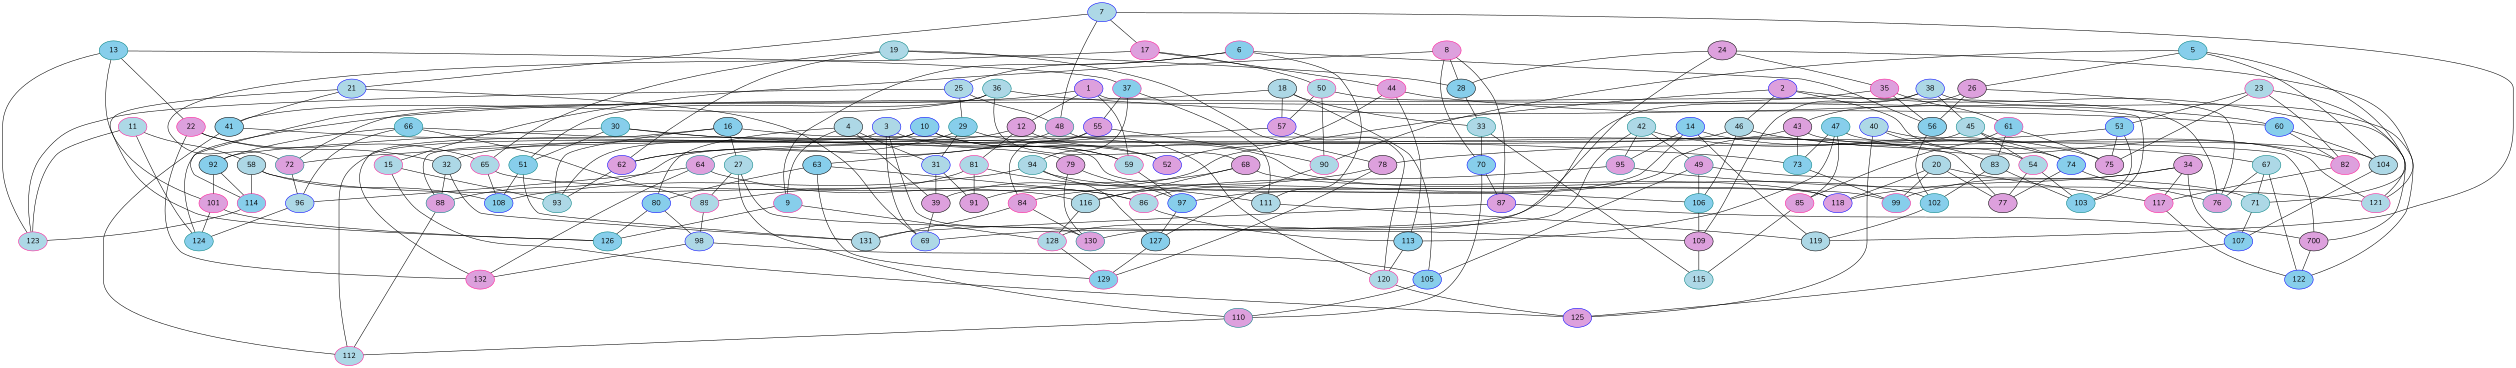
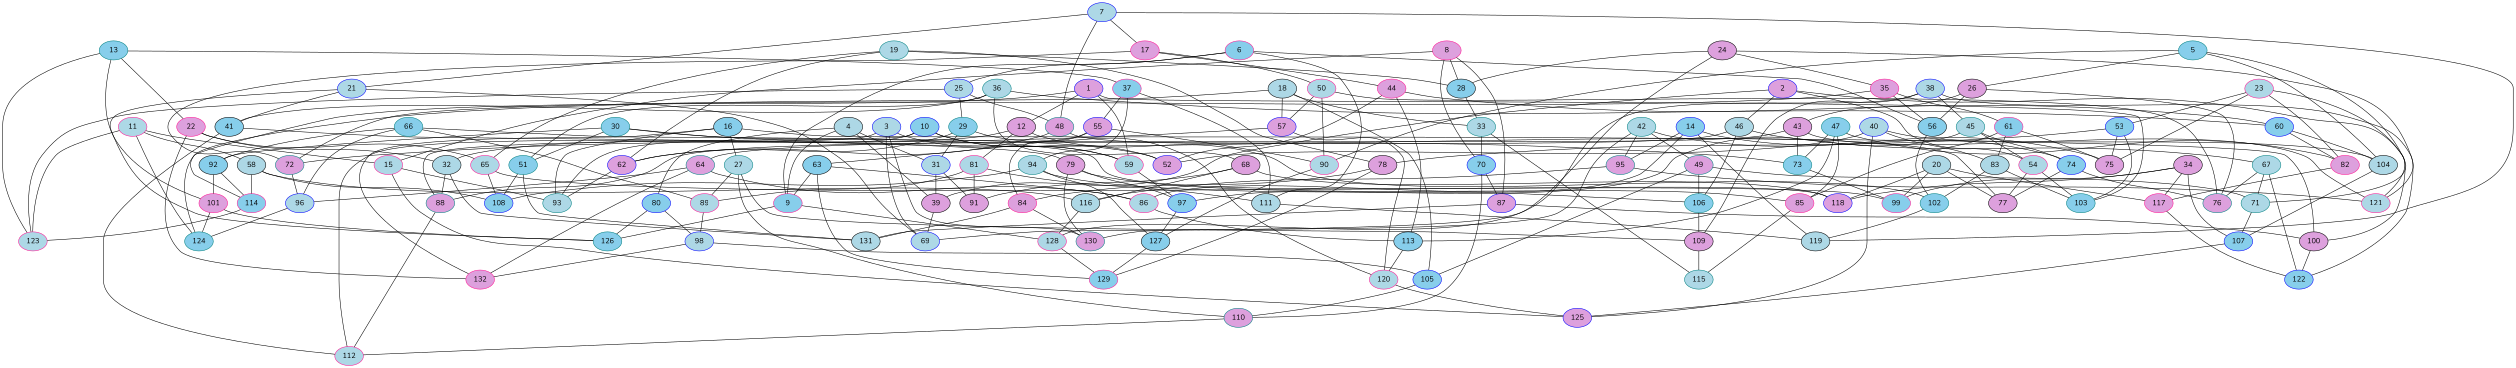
none -> (288, 152)
none -> (1557, 153)
(753, 178) -> (805, 181)
none -> (1433, 191)
(2314, 241) -> (2314, 241)
